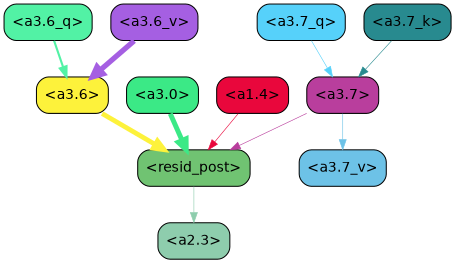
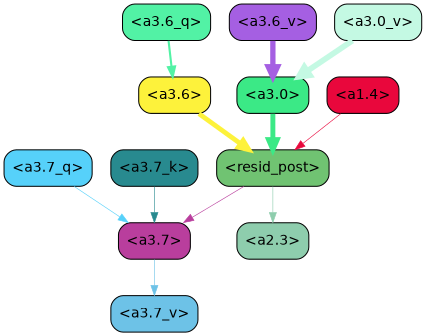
none -> (378, 22)
(117, 55) -> (273, 54)
(273, 129) -> (218, 202)
